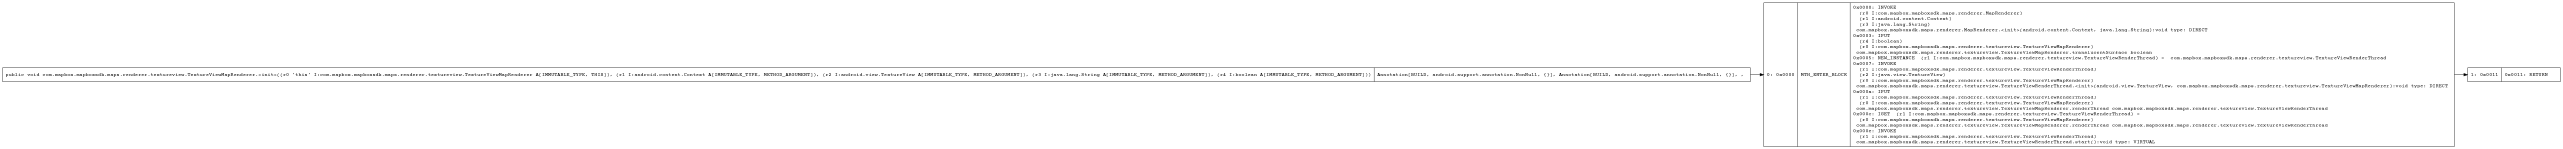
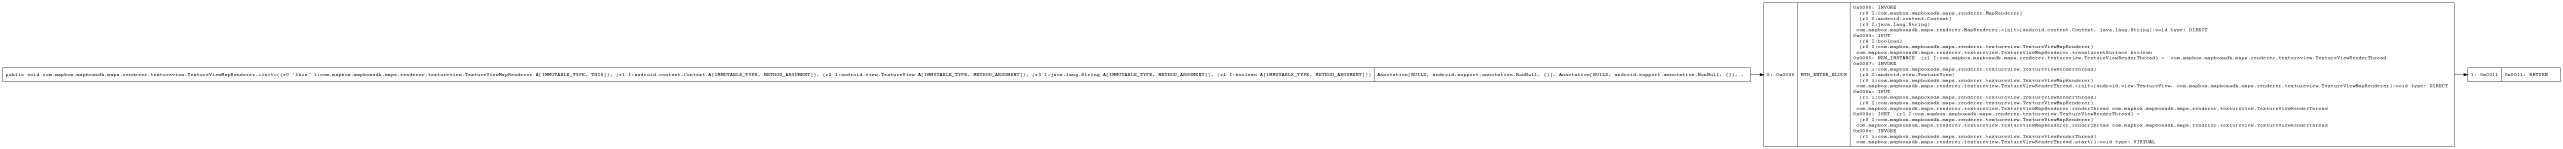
(1899, 75) -> (1904, 75)
